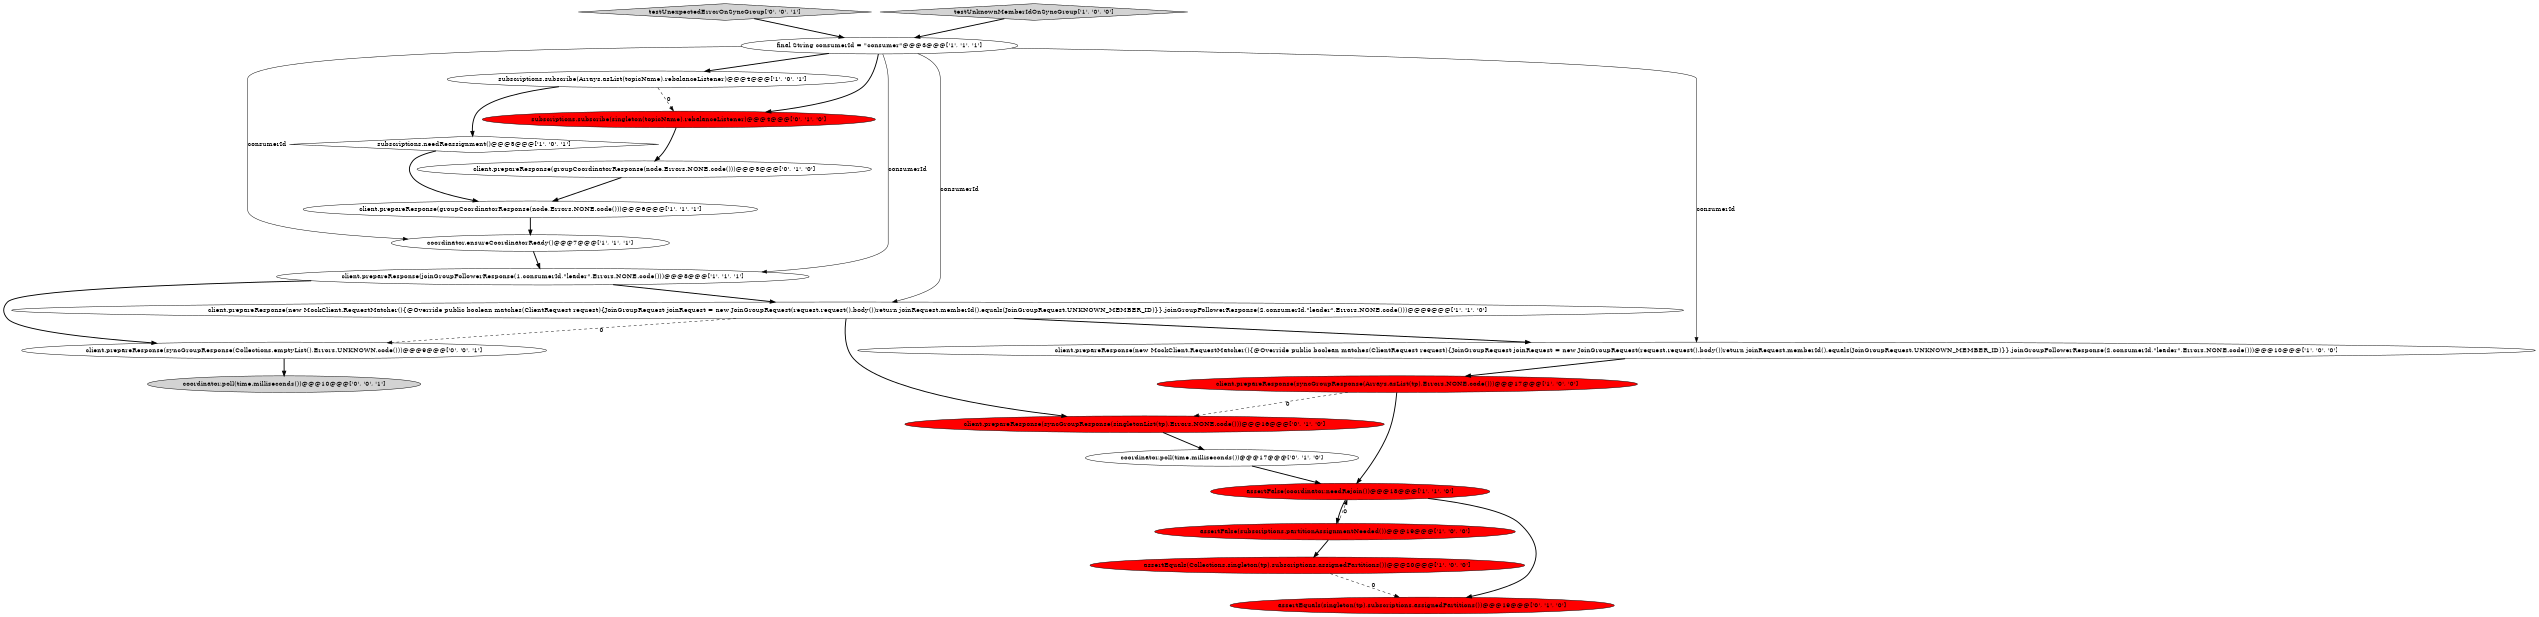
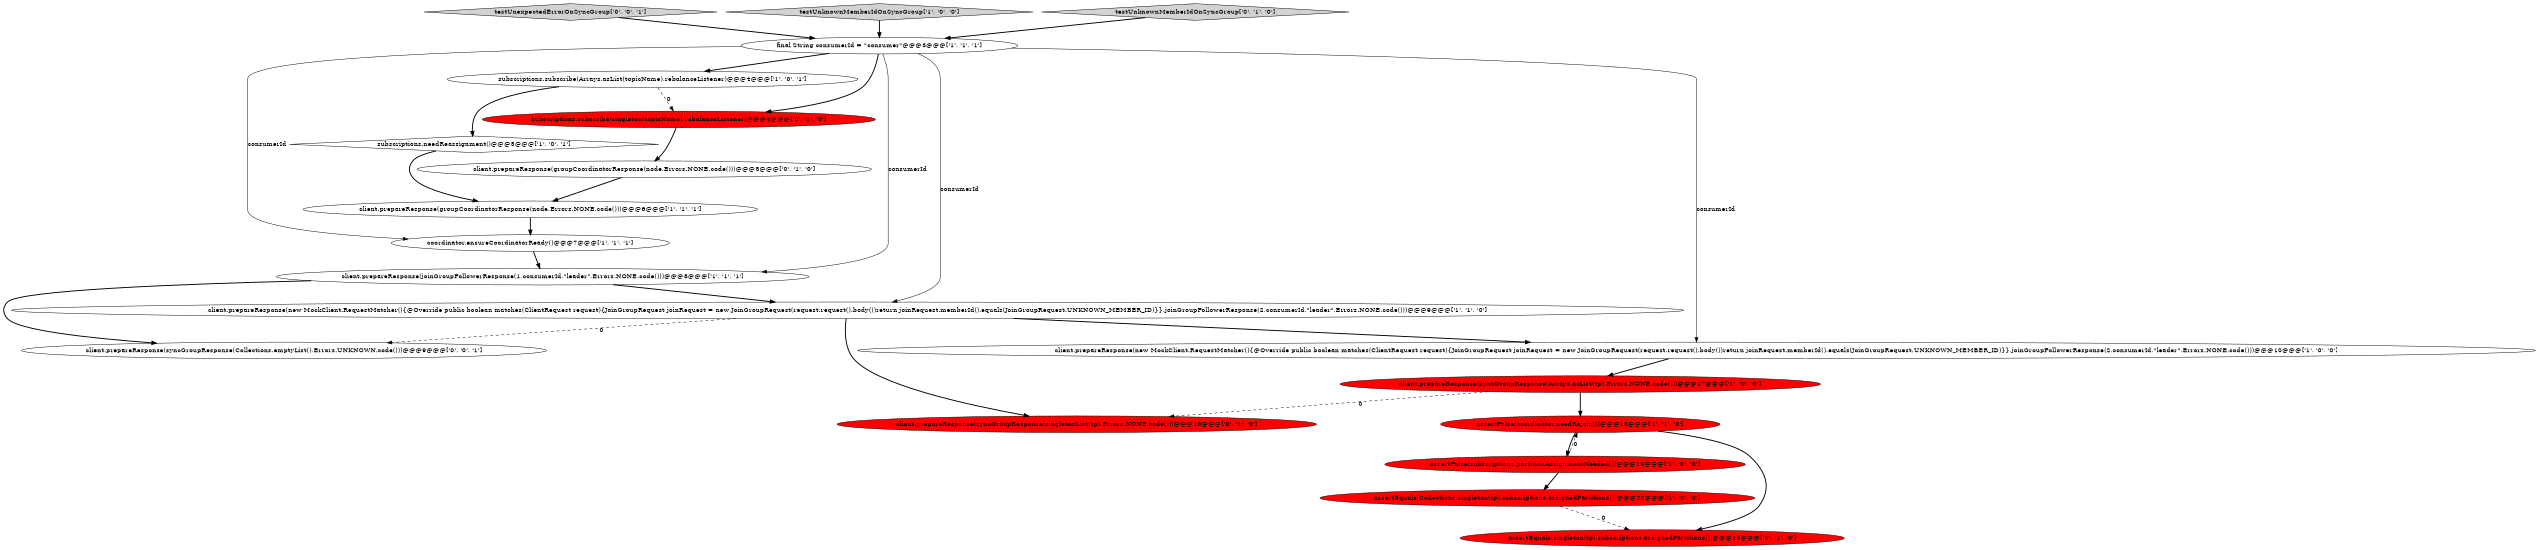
none -> (1195, 12)
(284, 384) -> none
(1222, 458) -> none
